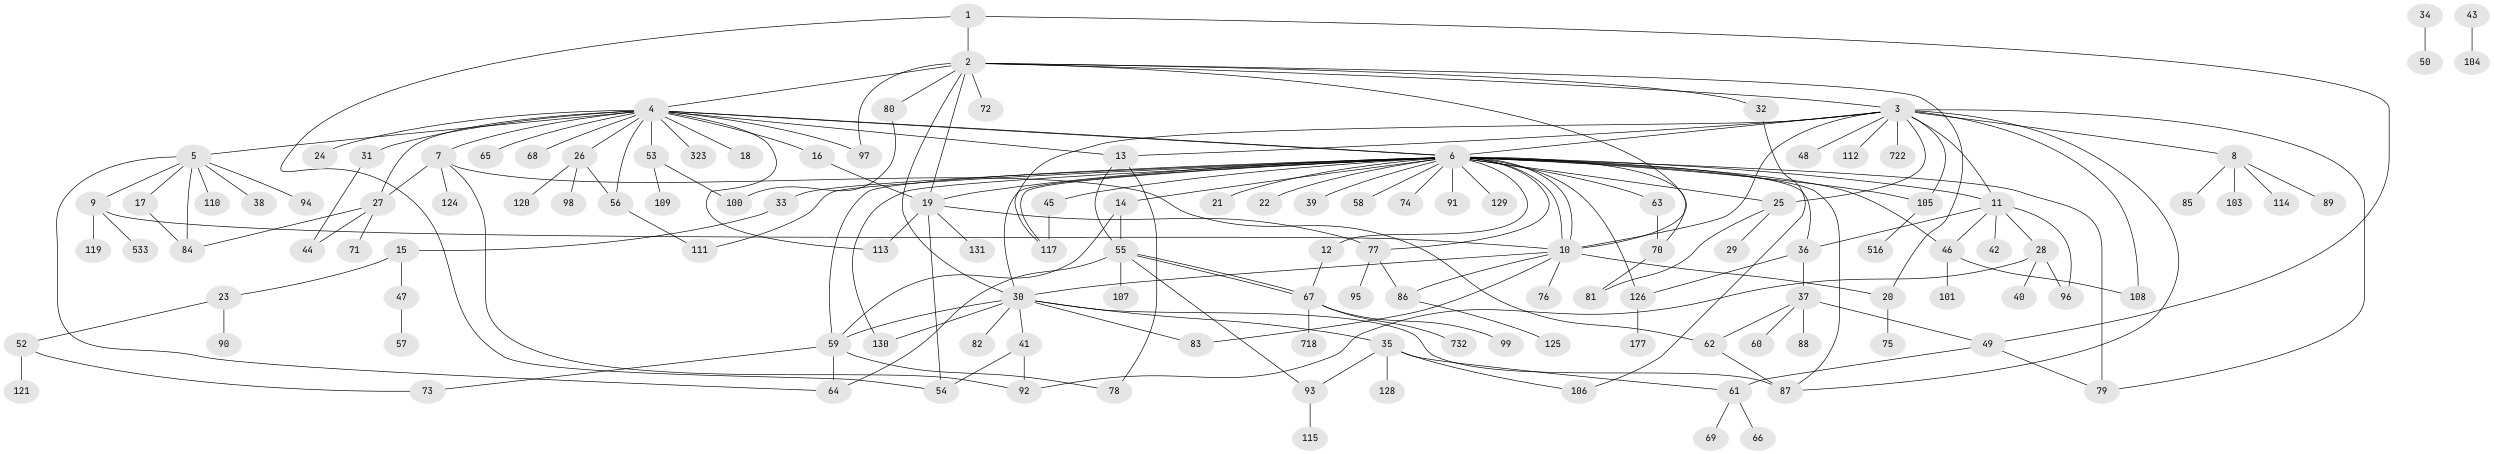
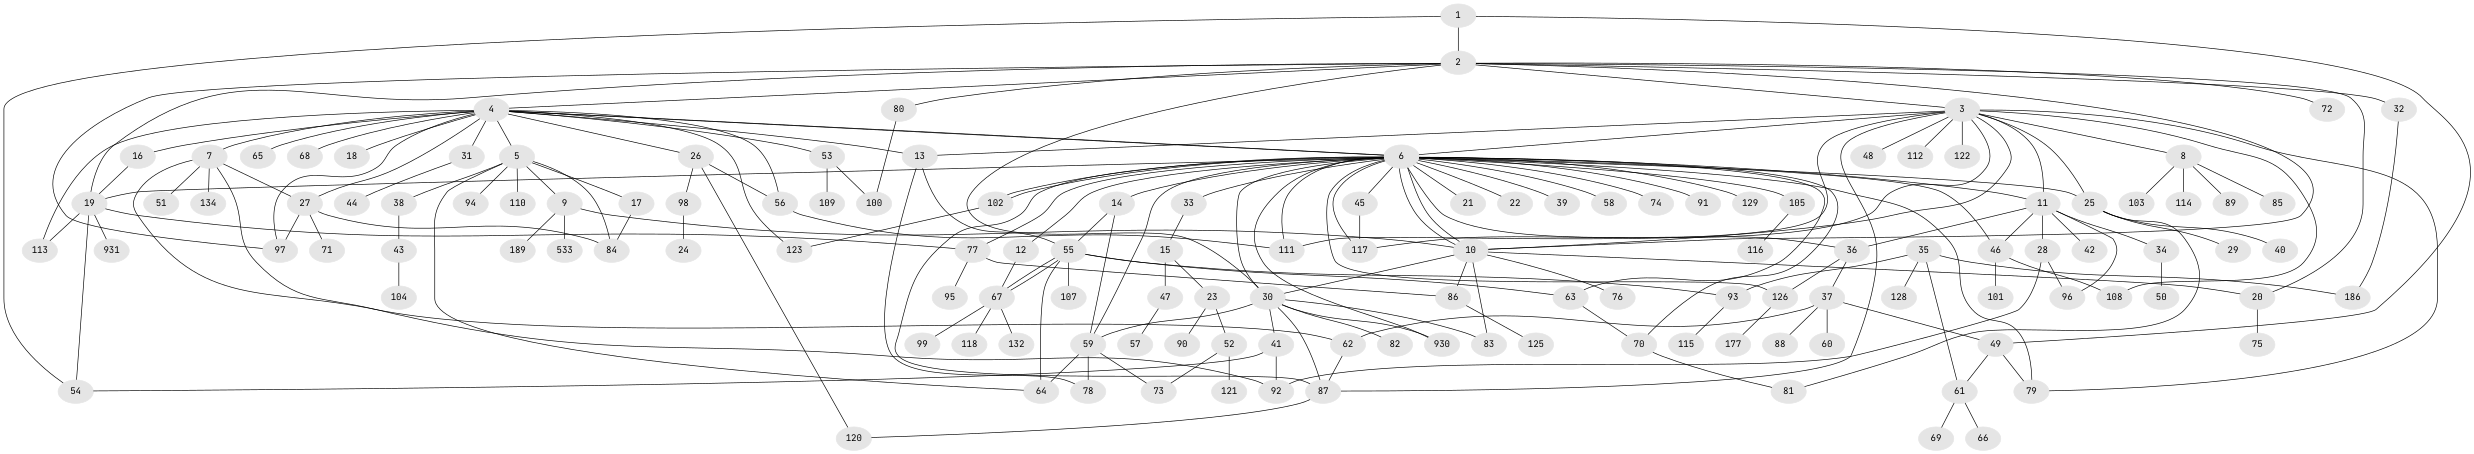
(482, 119) -> (683, 227)
(1944, 149) -> (1807, 221)
(698, 157) -> (794, 251)
(1898, 157) -> (1962, 157)
none -> (161, 204)
(450, 204) -> (208, 204)
none -> (995, 204)
none -> (399, 223)
(343, 227) -> (293, 227)
none -> (2102, 228)
(93, 251) -> (518, 251)
(977, 251) -> (112, 251)
(1875, 251) -> (1755, 251)
(2031, 272) -> (2227, 232)
none -> (1319, 276)
(1203, 319) -> none
(881, 345) -> (1442, 345)
(1309, 345) -> (969, 345)
(1459, 345) -> (1016, 345)
(1579, 392) -> (2353, 298)
none -> (1092, 427)
